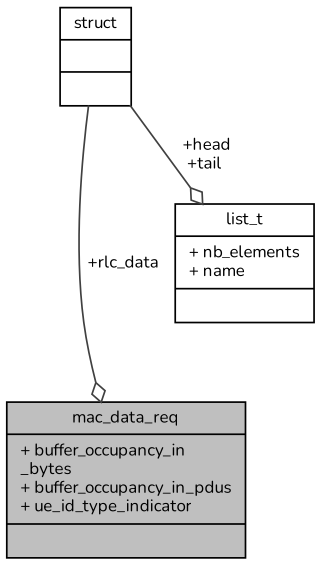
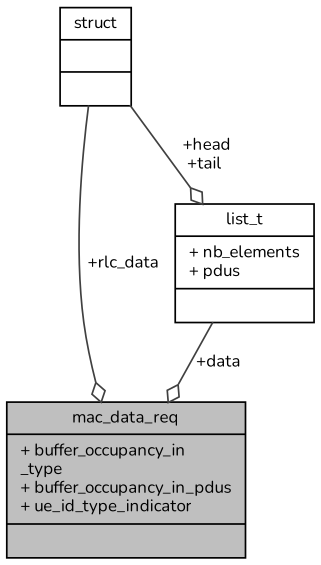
(218, 271) -> (215, 271)
none -> (196, 353)
(47, 469) -> (41, 469)
